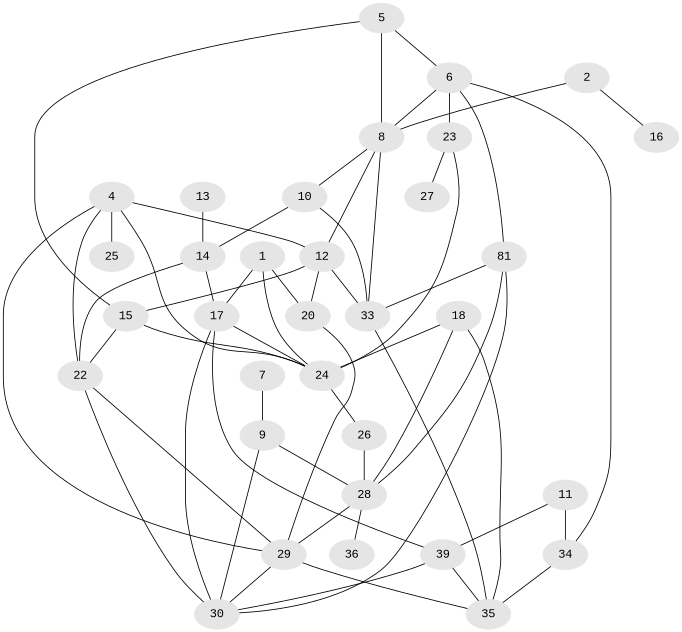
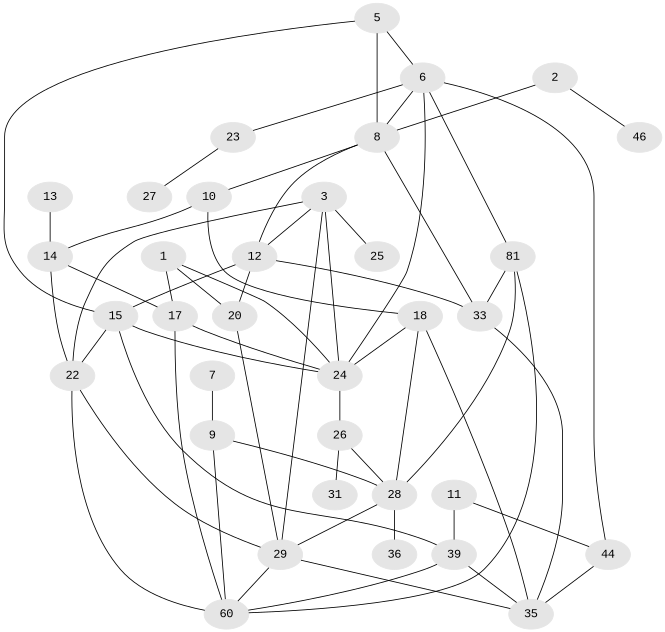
(656, 137) -> (640, 137)
(112, 197) -> (324, 197)
(355, 249) -> (278, 294)
(436, 280) -> (416, 236)
(269, 480) -> (238, 492)
none -> (335, 495)
(565, 555) -> (608, 555)
(217, 614) -> (226, 614)
